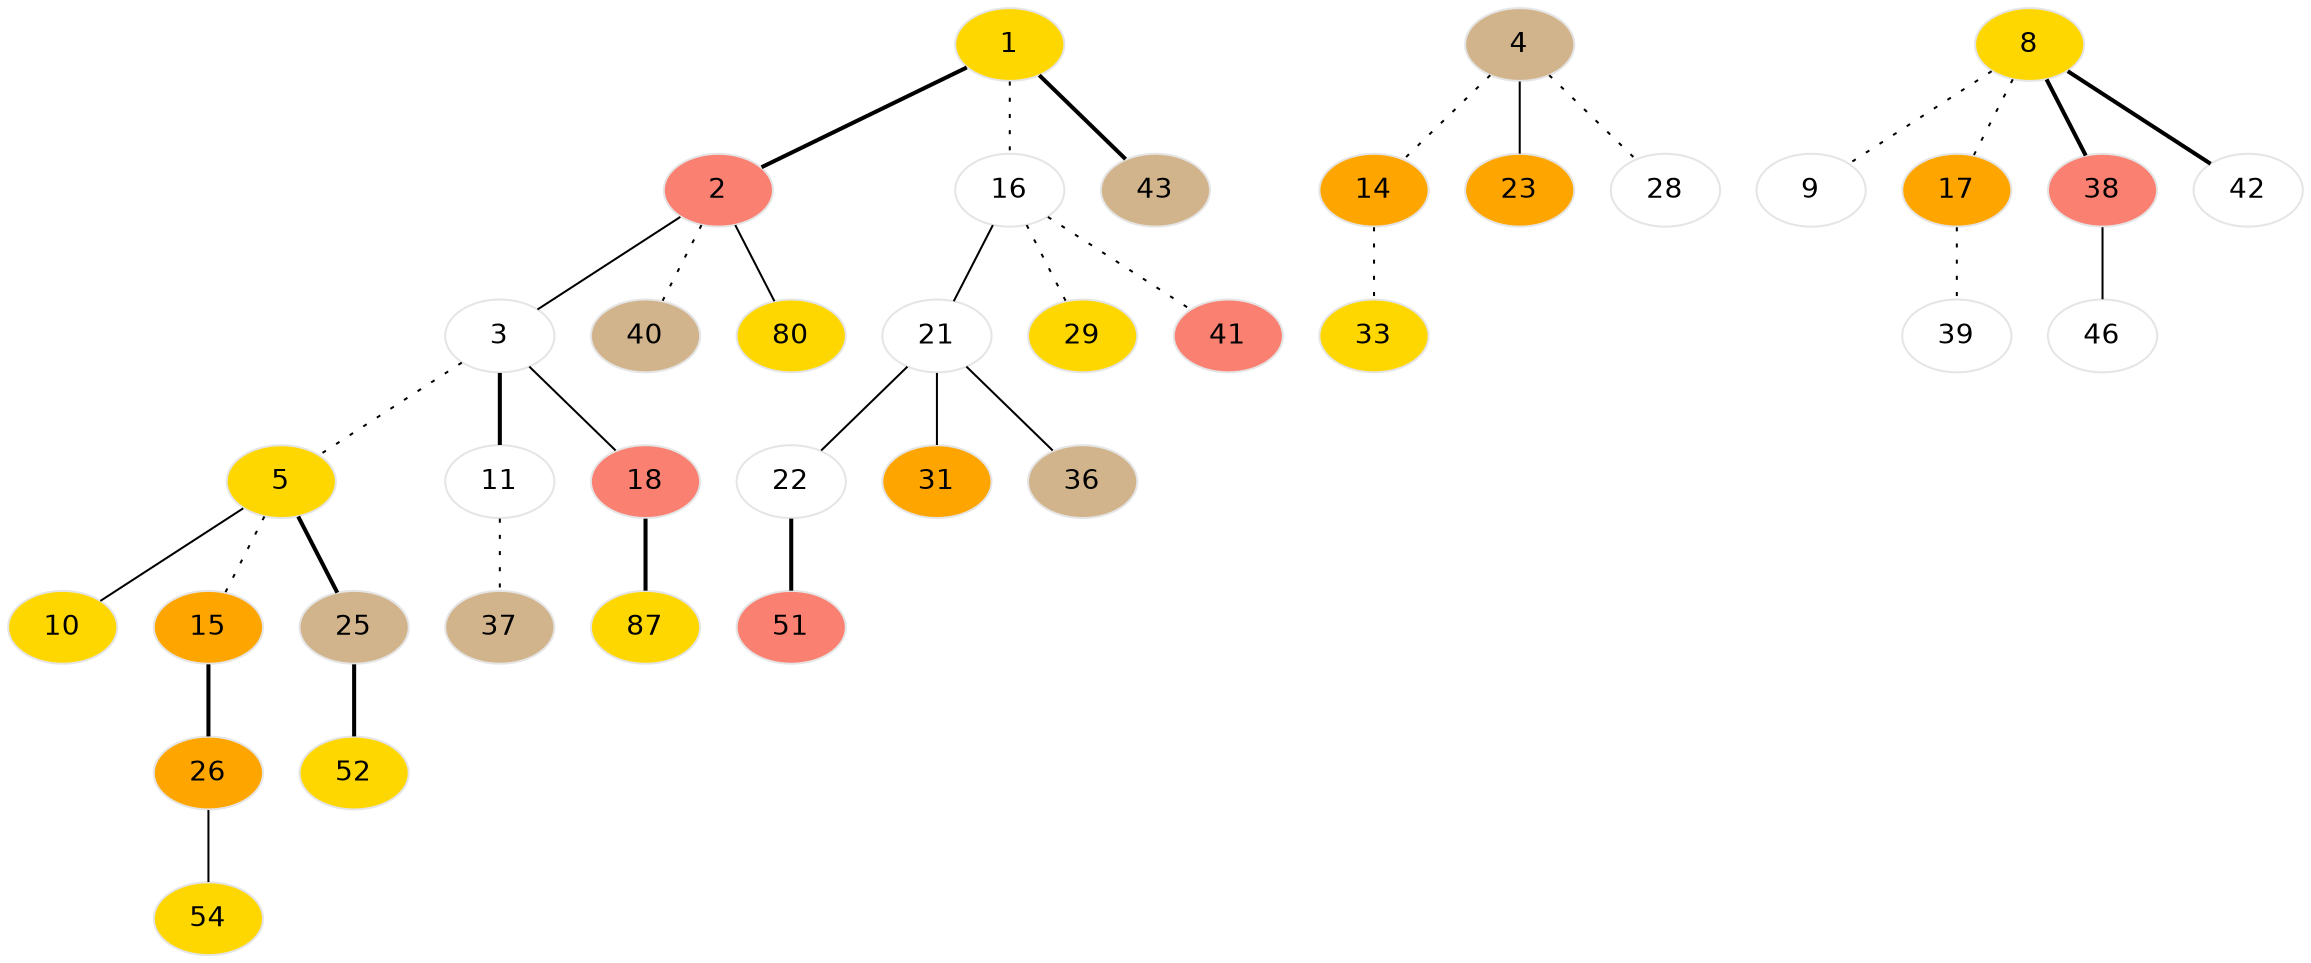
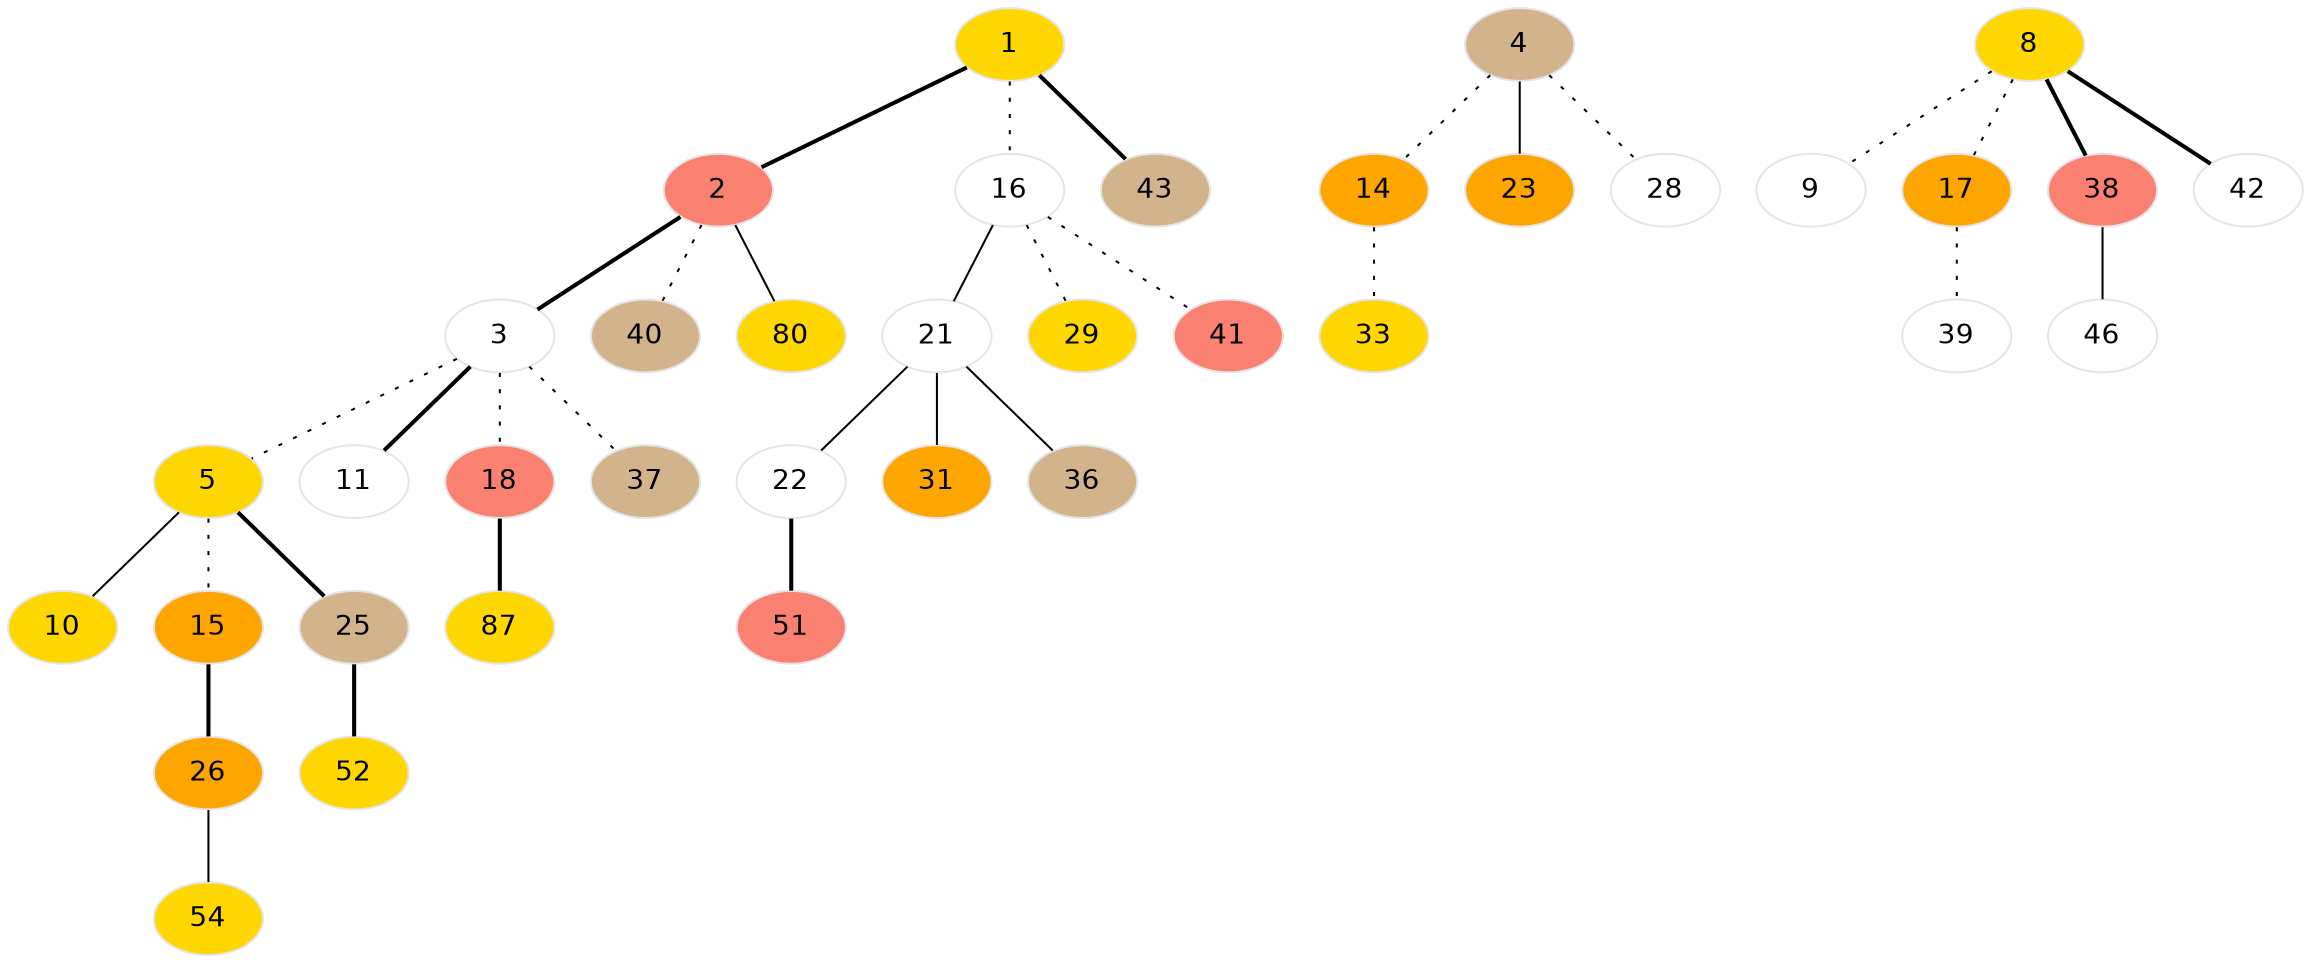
(609, 263) -> (609, 263)
(572, 409) -> (500, 409)
(500, 555) -> (572, 409)
